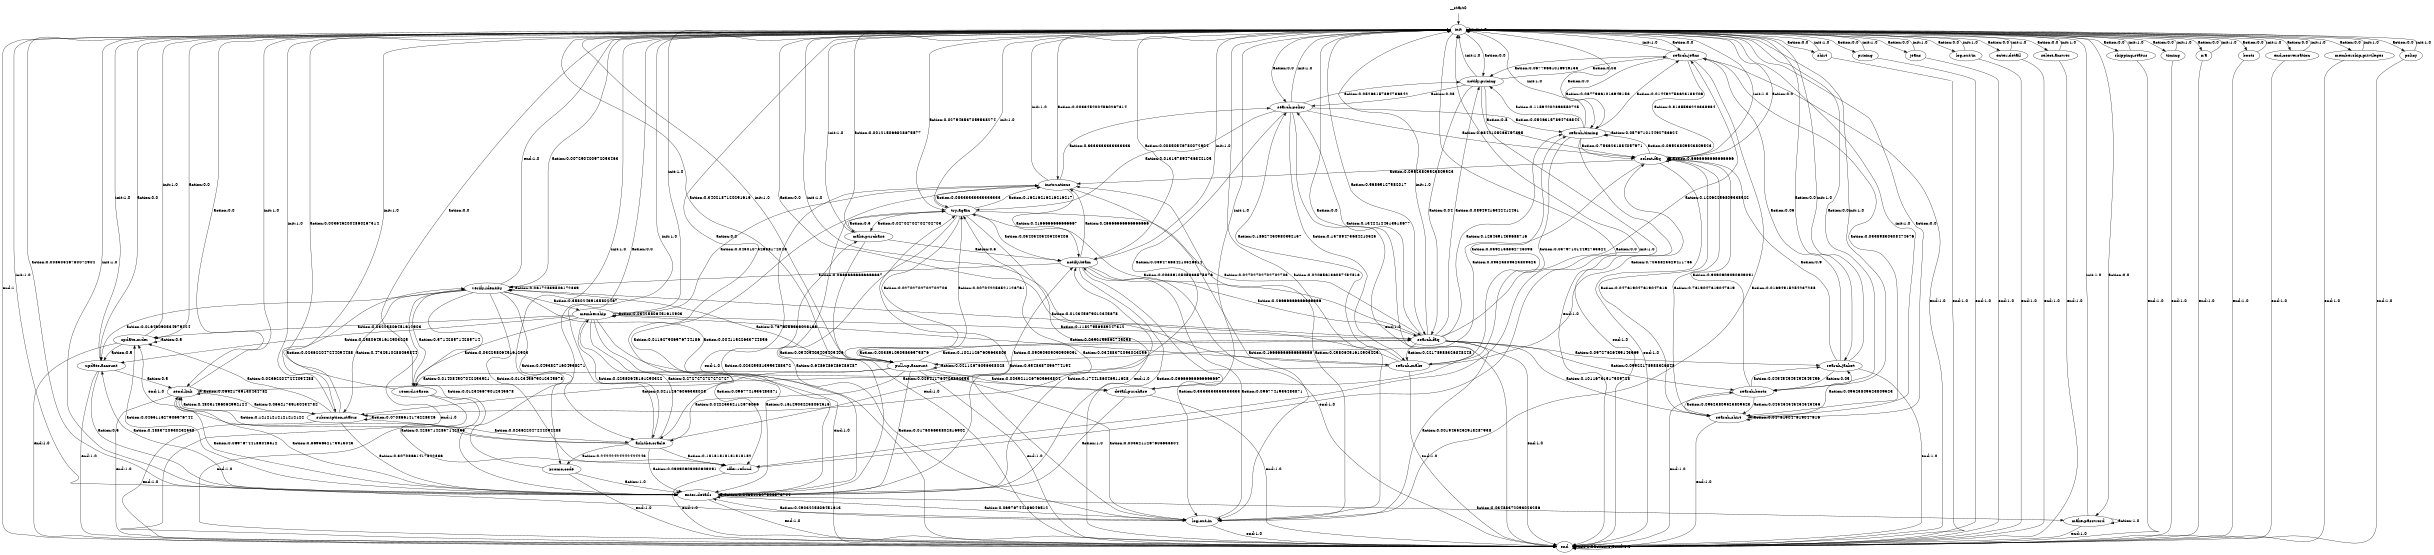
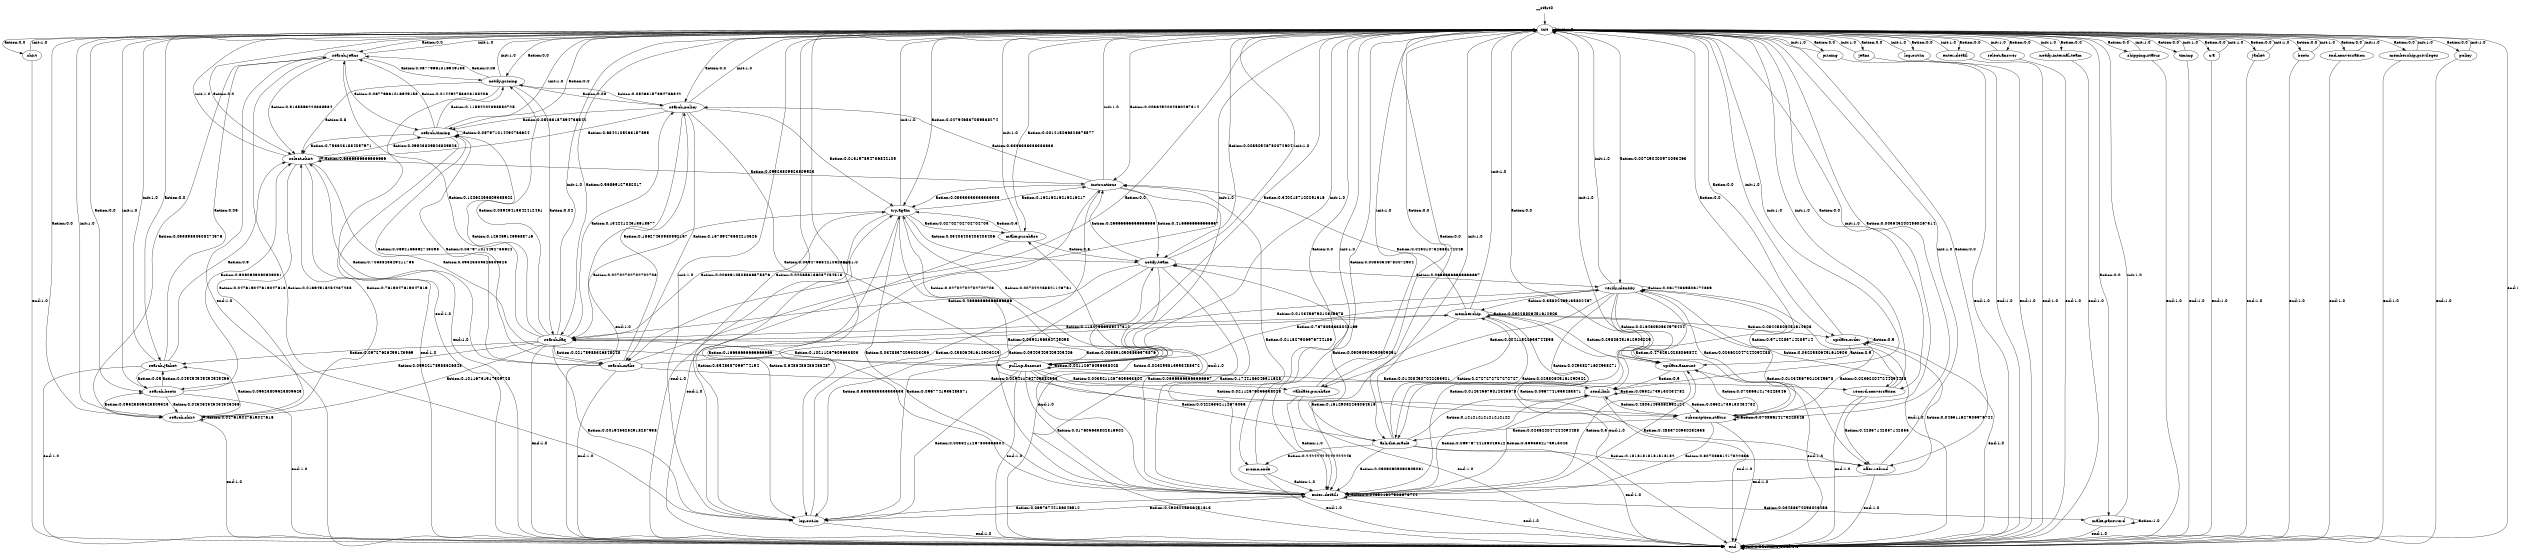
none -> (2061, 56)
none -> (2259, 56)
(532, 159) -> (1603, 159)
(1651, 159) -> (301, 159)
(414, 392) -> (1874, 392)
(1131, 392) -> (1312, 392)
none -> (1737, 399)
(361, 423) -> (1579, 460)
